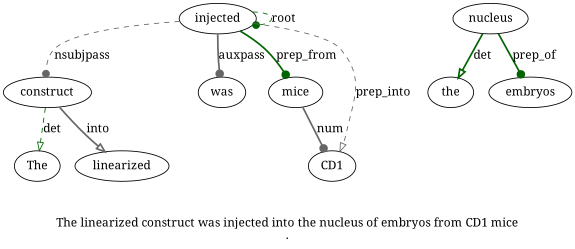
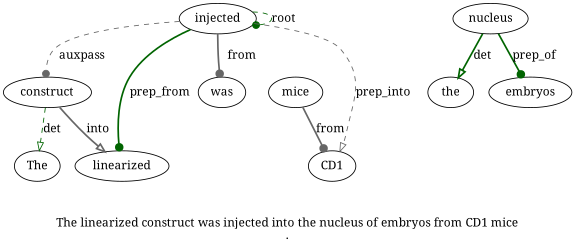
(265, 49) -> (132, 73)
(82, 55) -> (82, 55)
(242, 55) -> (242, 55)
(330, 129) -> (330, 129)
